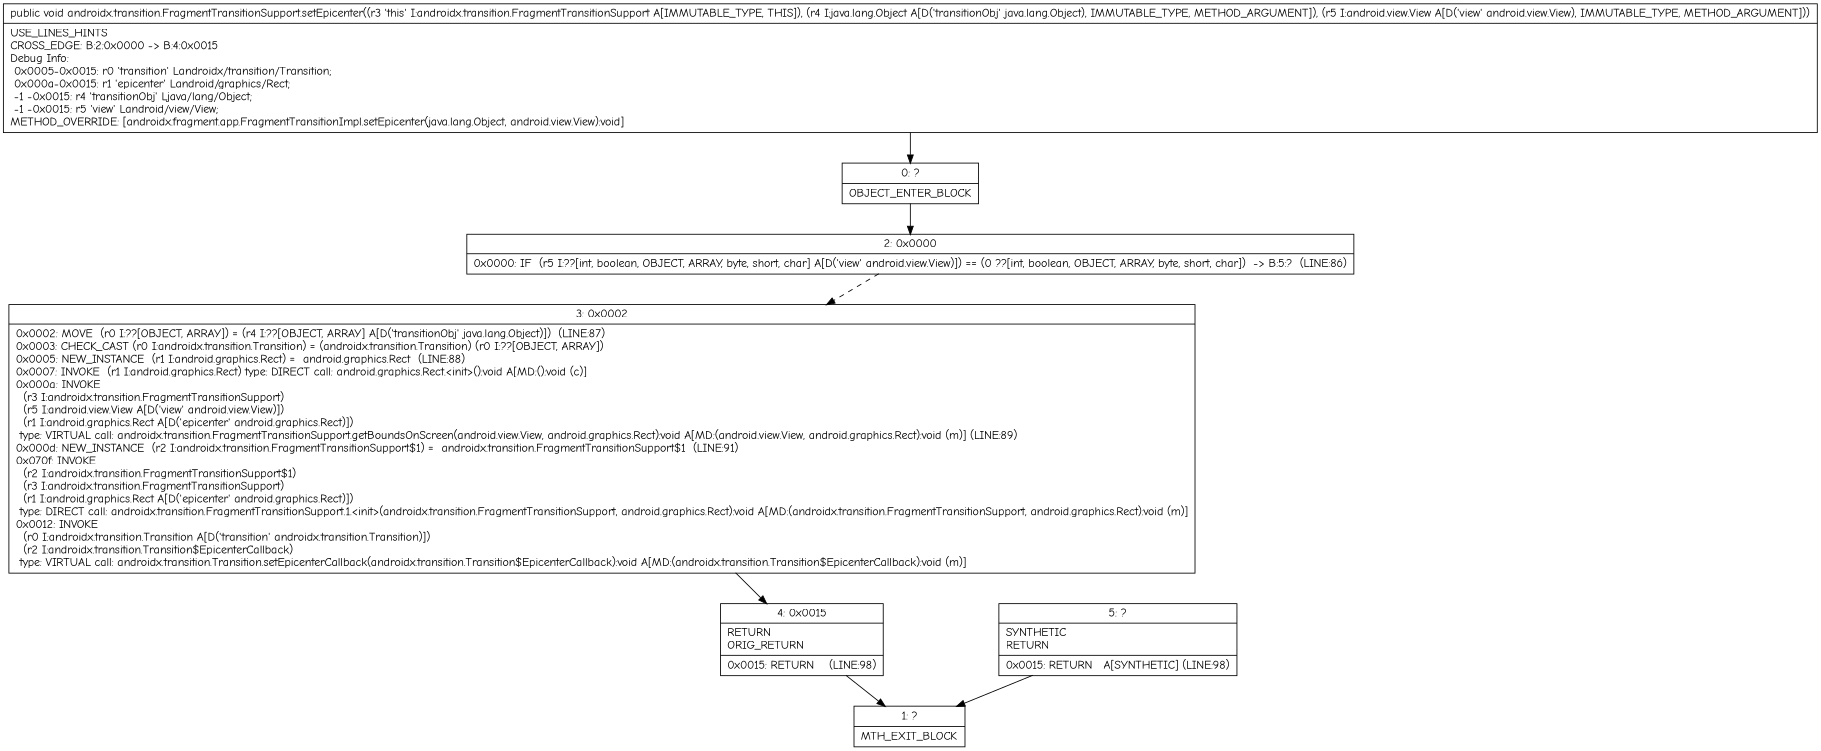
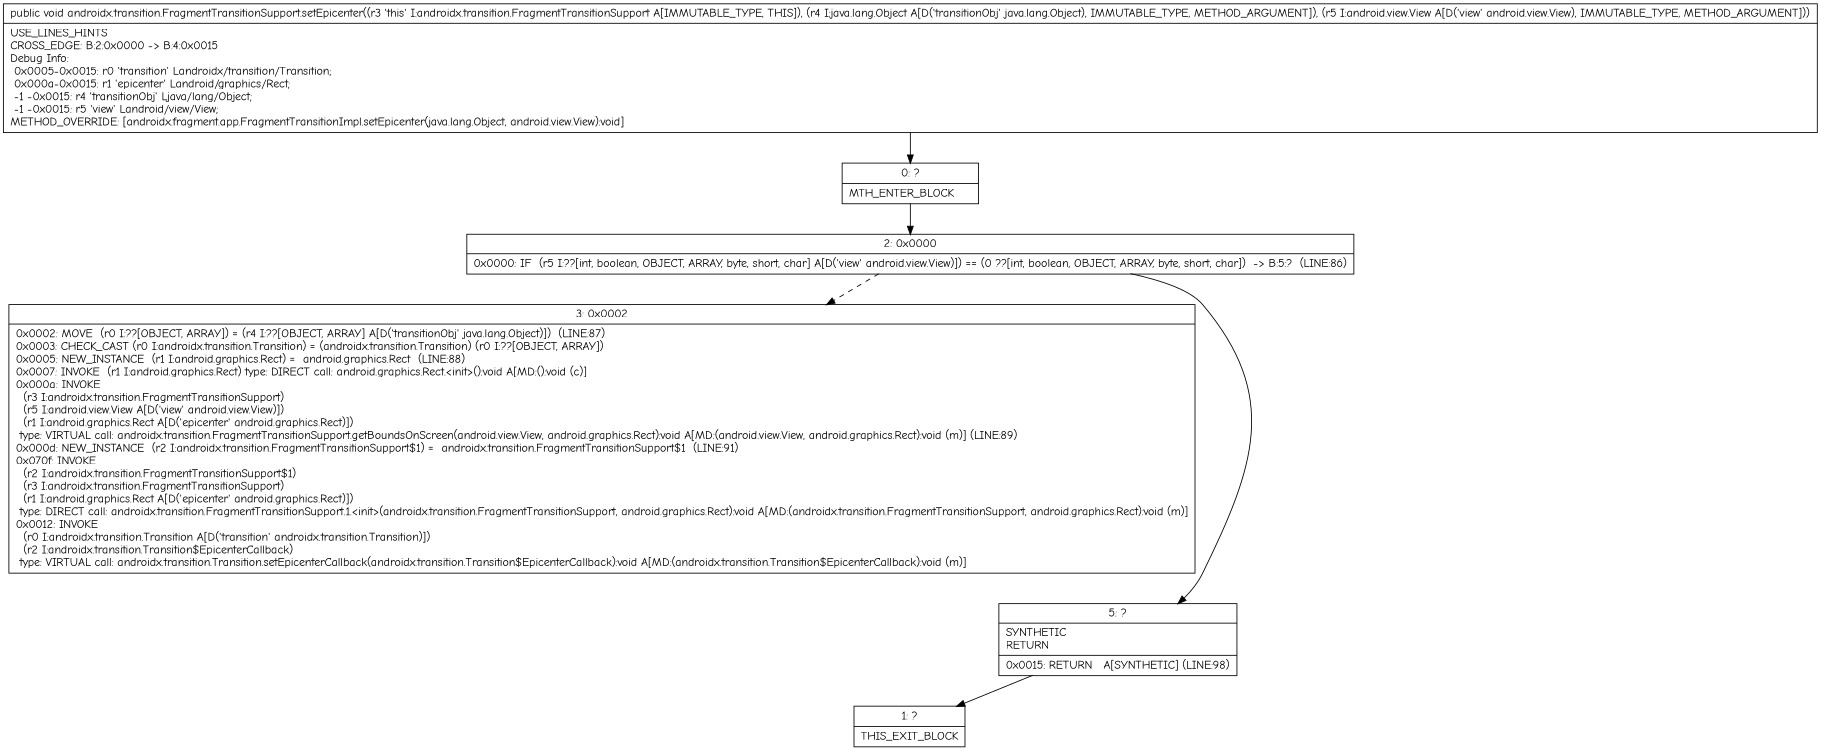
(910, 193) -> (901, 193)
none -> (1251, 413)
(802, 640) -> none
(909, 736) -> (909, 736)
